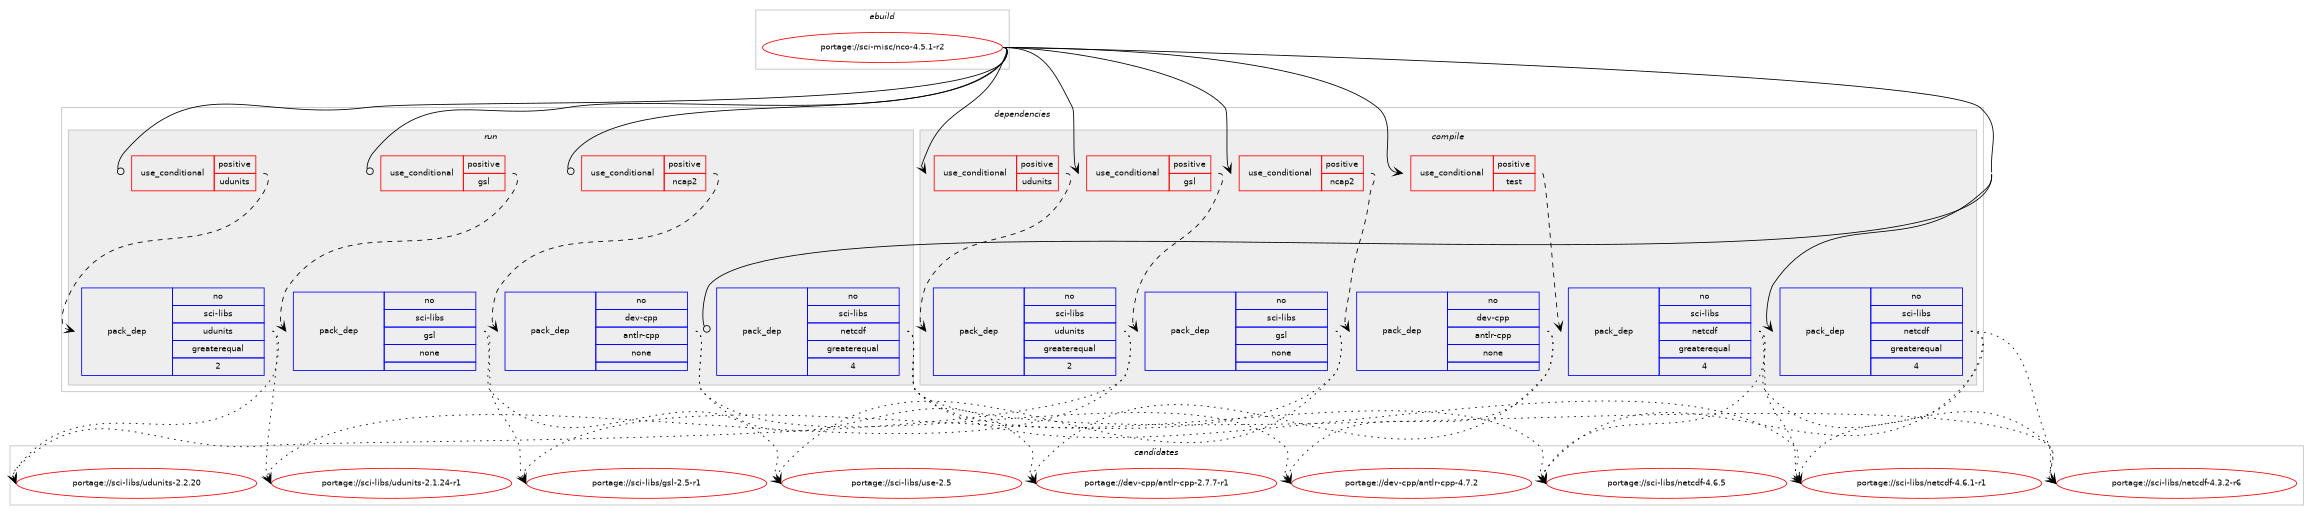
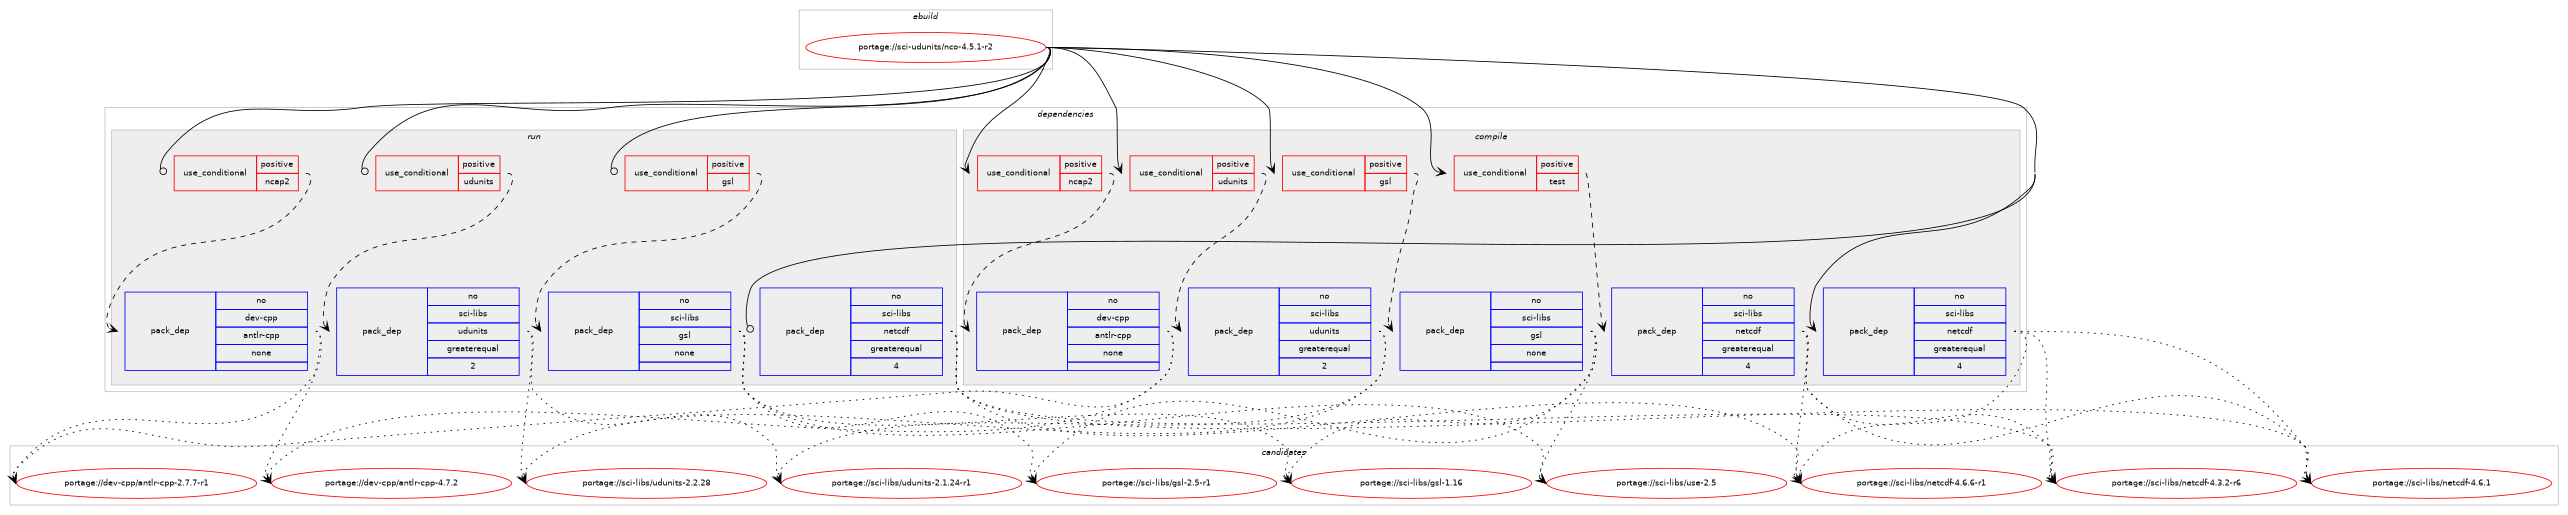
(882, 48) -> (926, 48)
(137, 483) -> (647, 483)
none -> (1412, 483)
(1667, 483) -> (2432, 483)
(1922, 483) -> (1922, 483)
